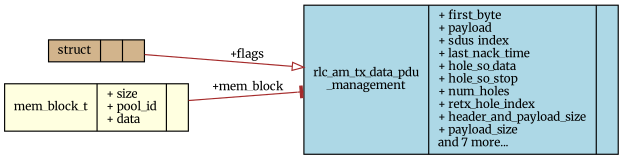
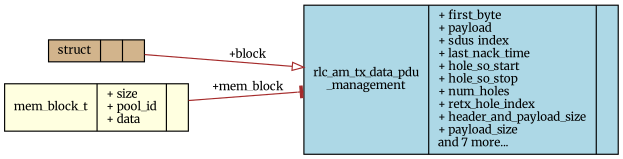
(246, 55) -> (246, 55)
(477, 66) -> (479, 66)
